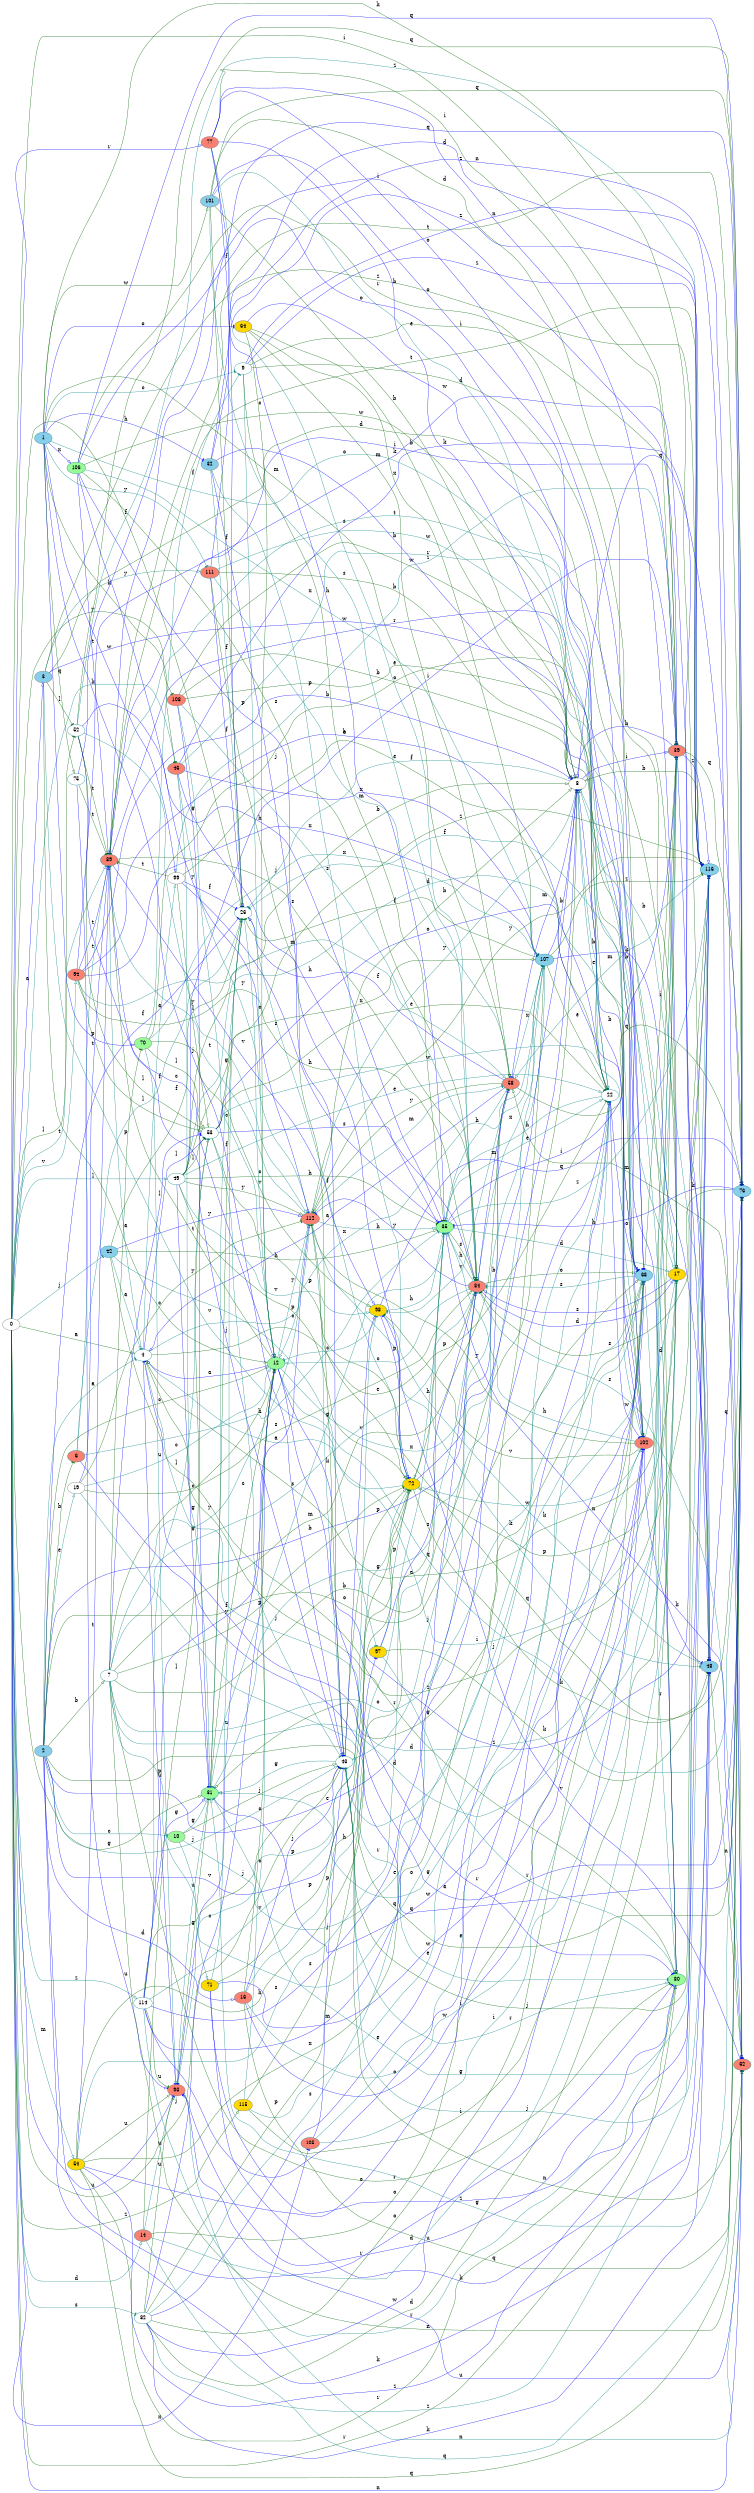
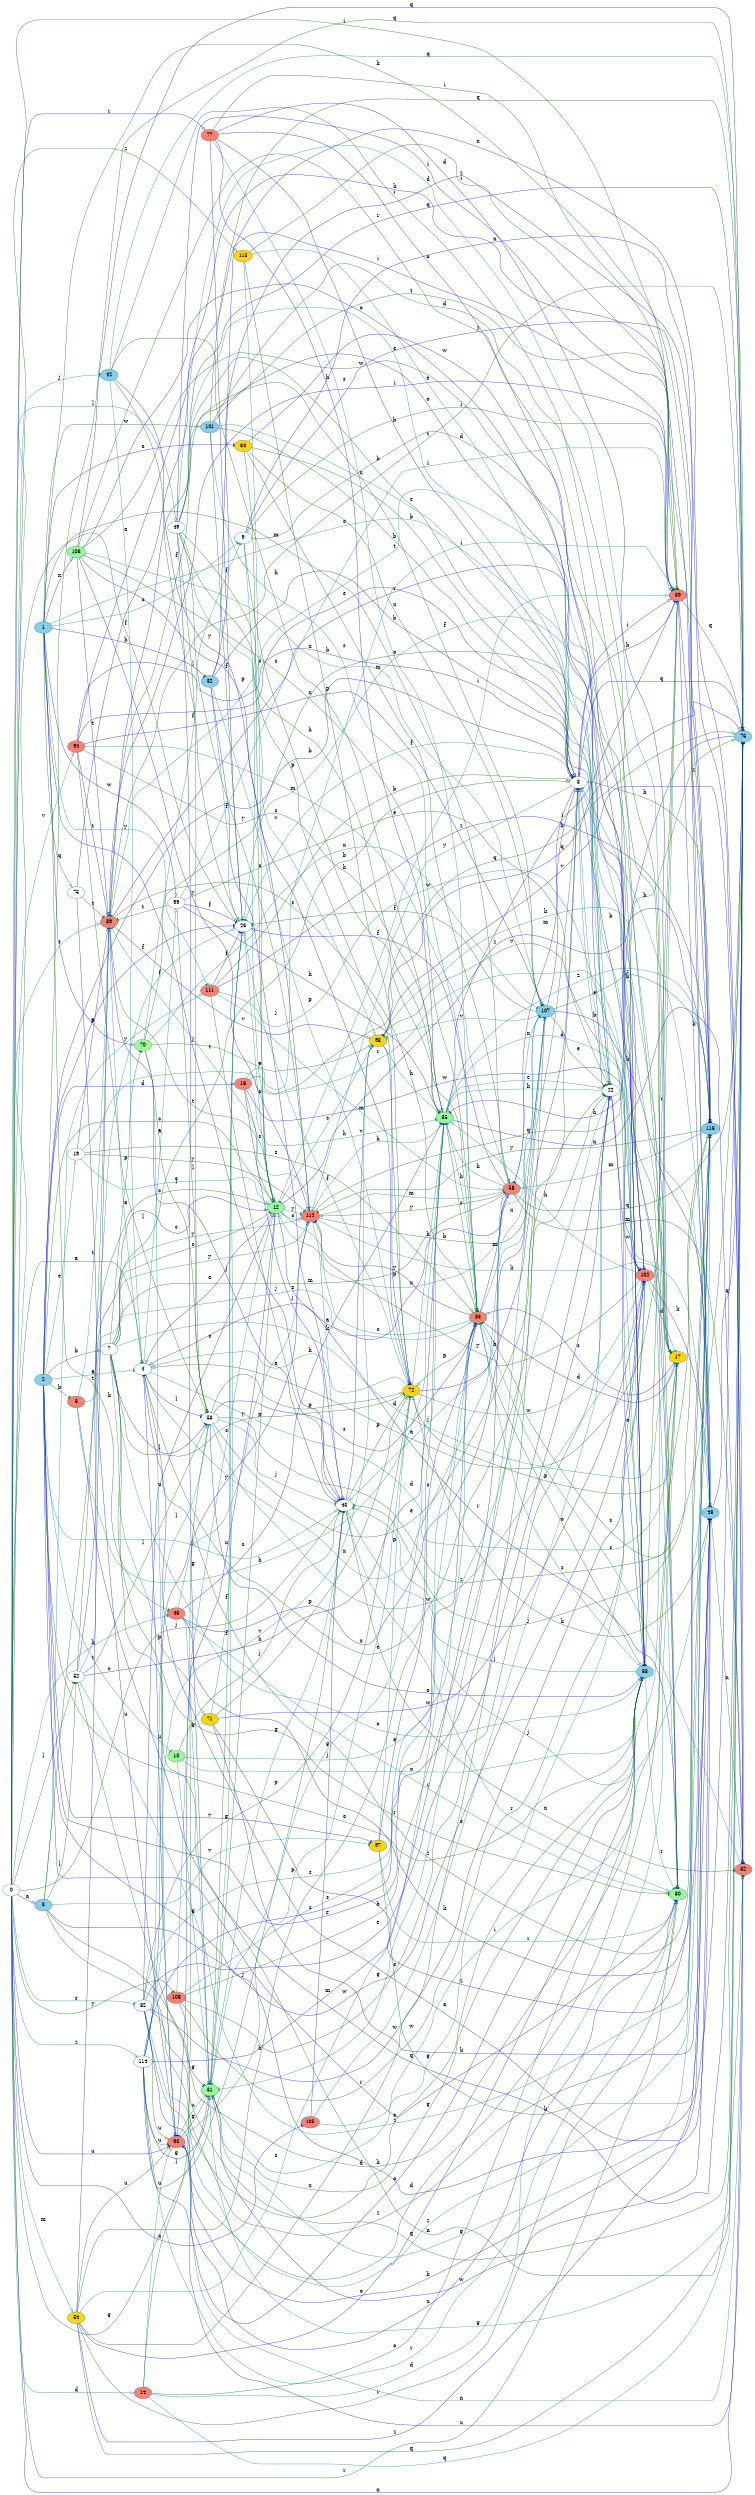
(492, 1828) -> (697, 2167)
